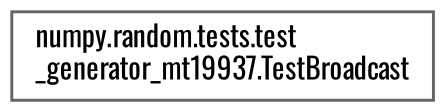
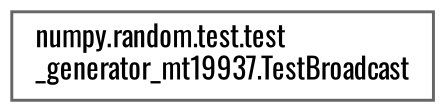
(223, 56) -> (223, 56)
